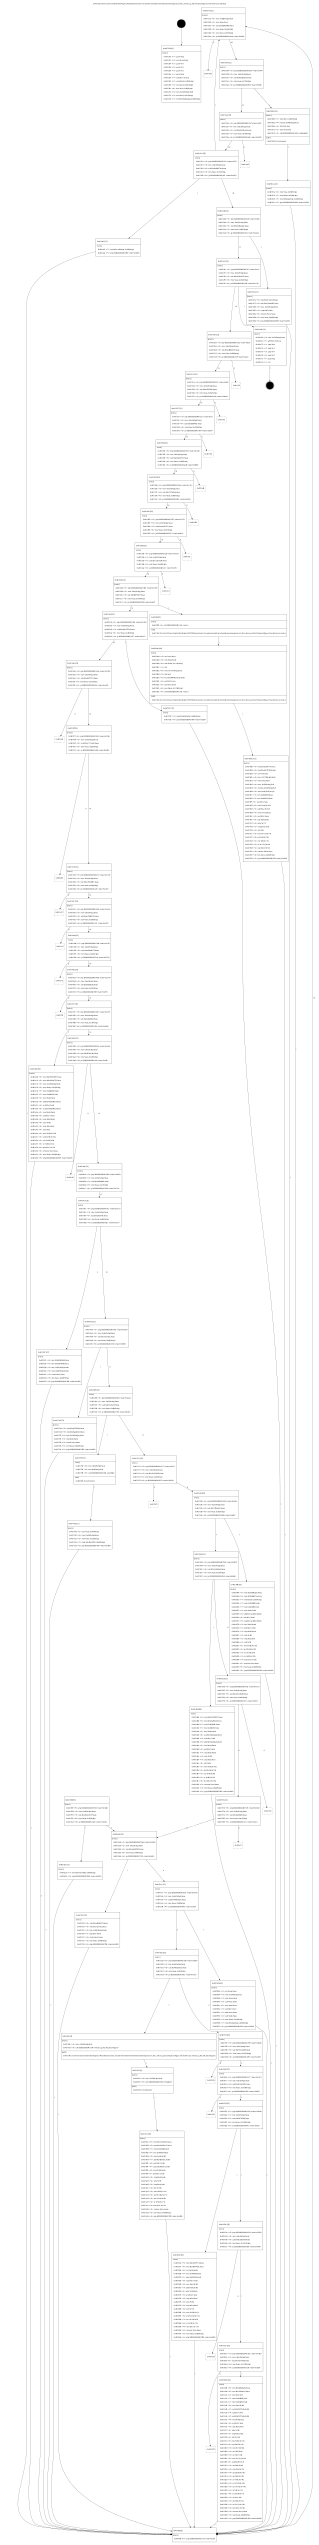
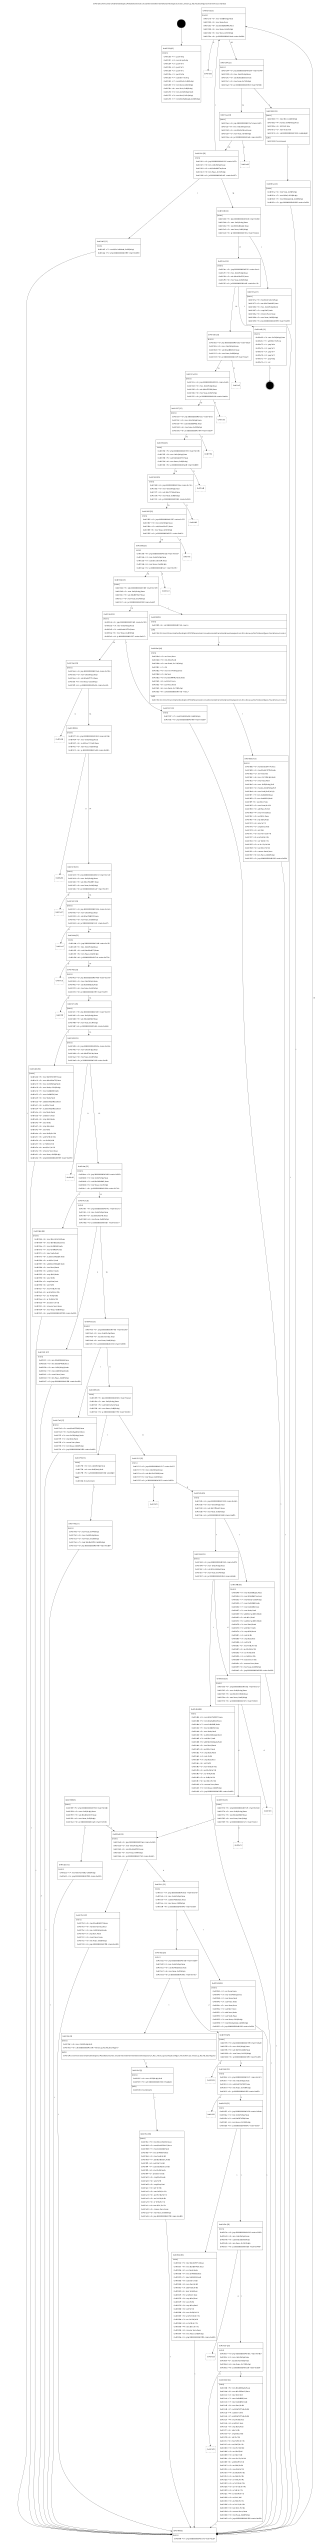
none -> (55, 1272)
